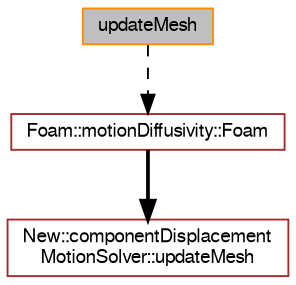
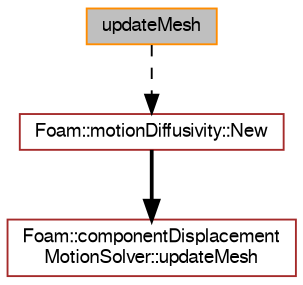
(148, 132) -> (152, 132)
(148, 248) -> (152, 248)
